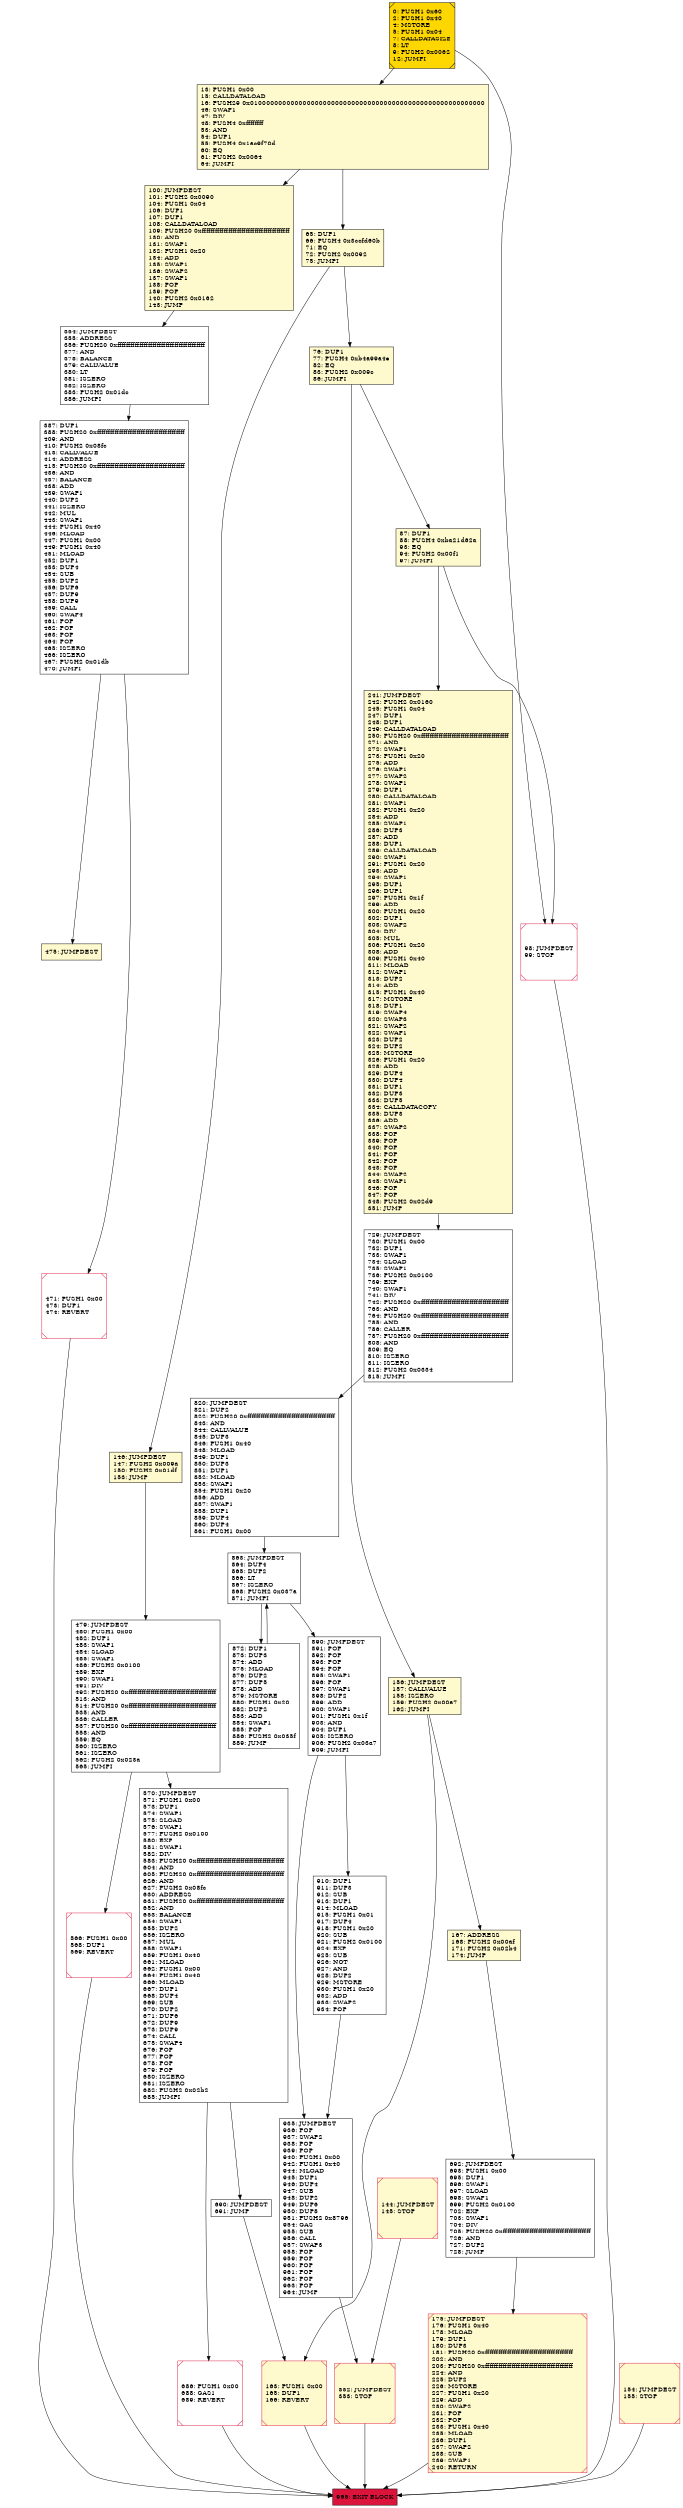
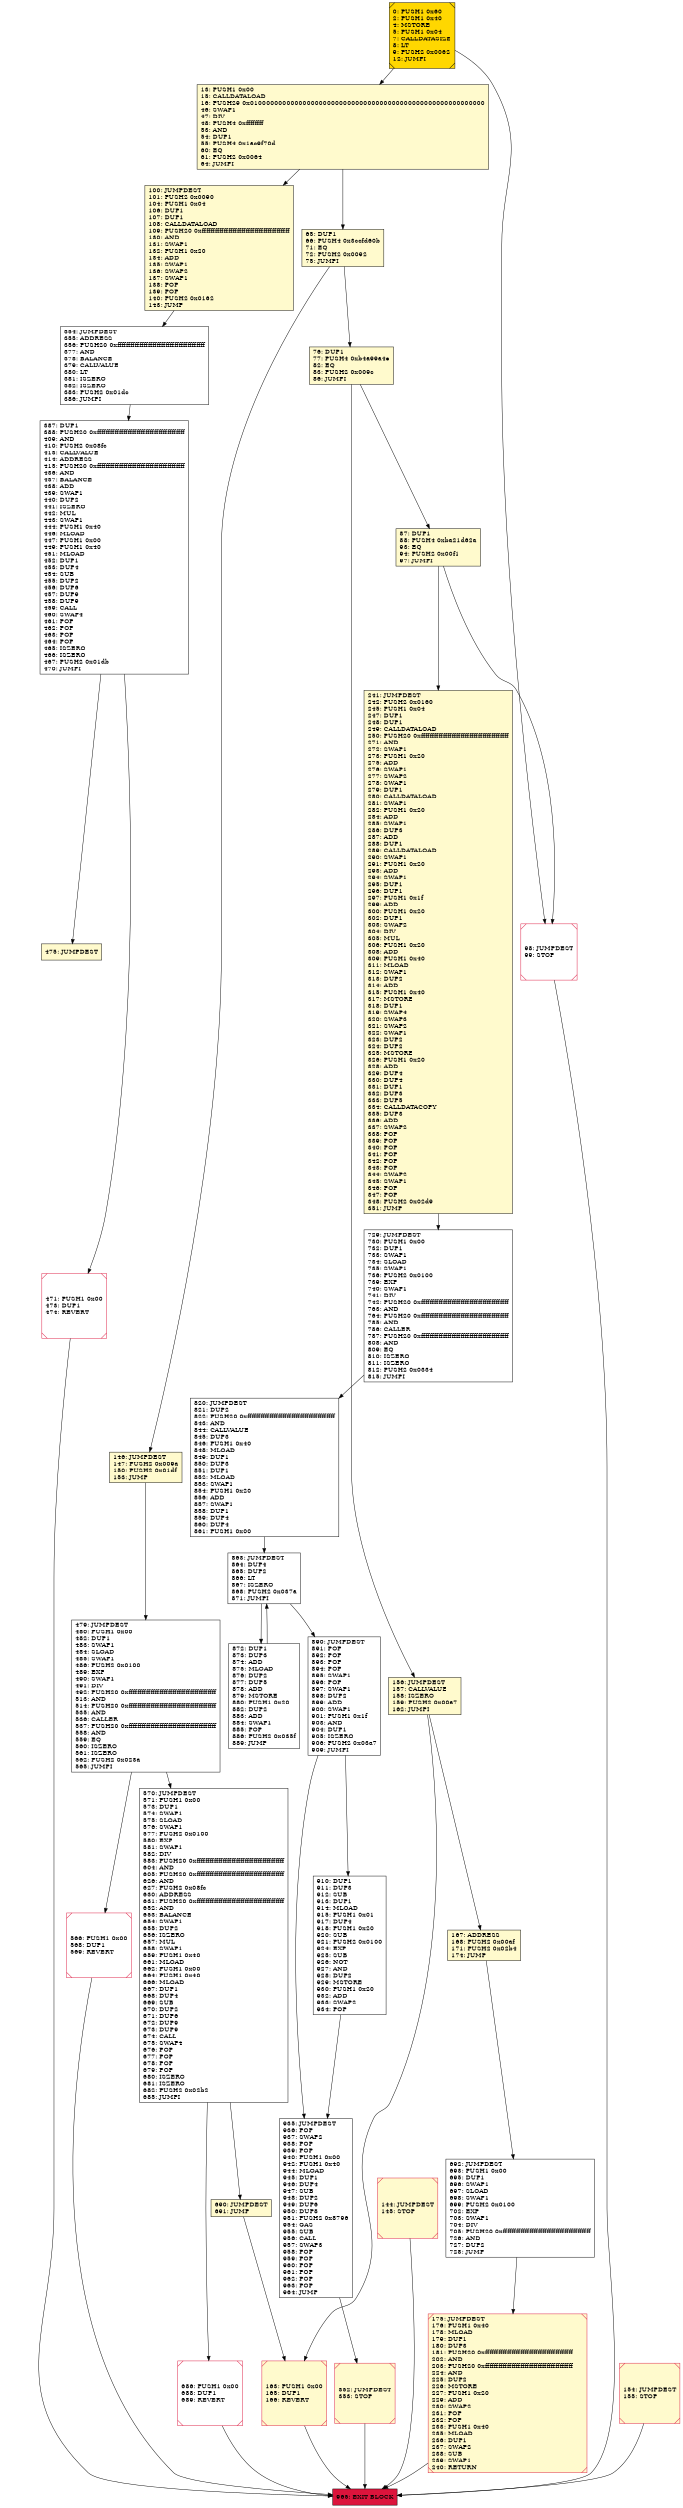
(241, 2208) -> (241, 2208)
(387, 2298) -> (414, 2366)
(210, 2393) -> (210, 2393)
